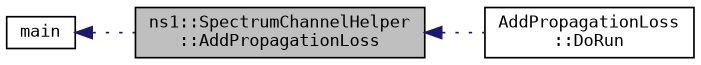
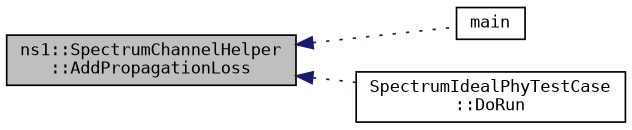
(114, 33) -> (385, 35)
(589, 33) -> (491, 97)
